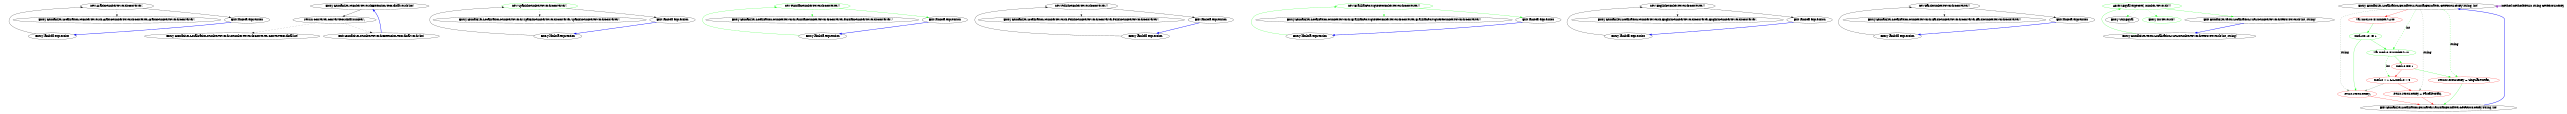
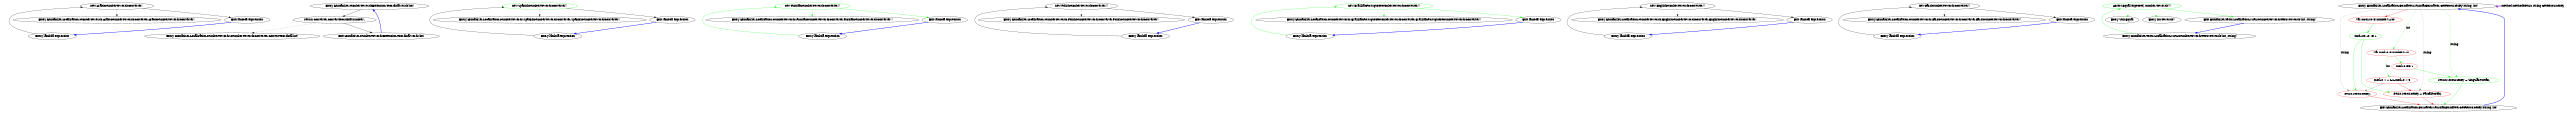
(2162, 20) -> (2162, 20)
(357, 28) -> (357, 28)
(2378, 44) -> (2361, 75)
(2391, 53) -> (2391, 53)
(2399, 73) -> none
(2464, 80) -> (2464, 80)
